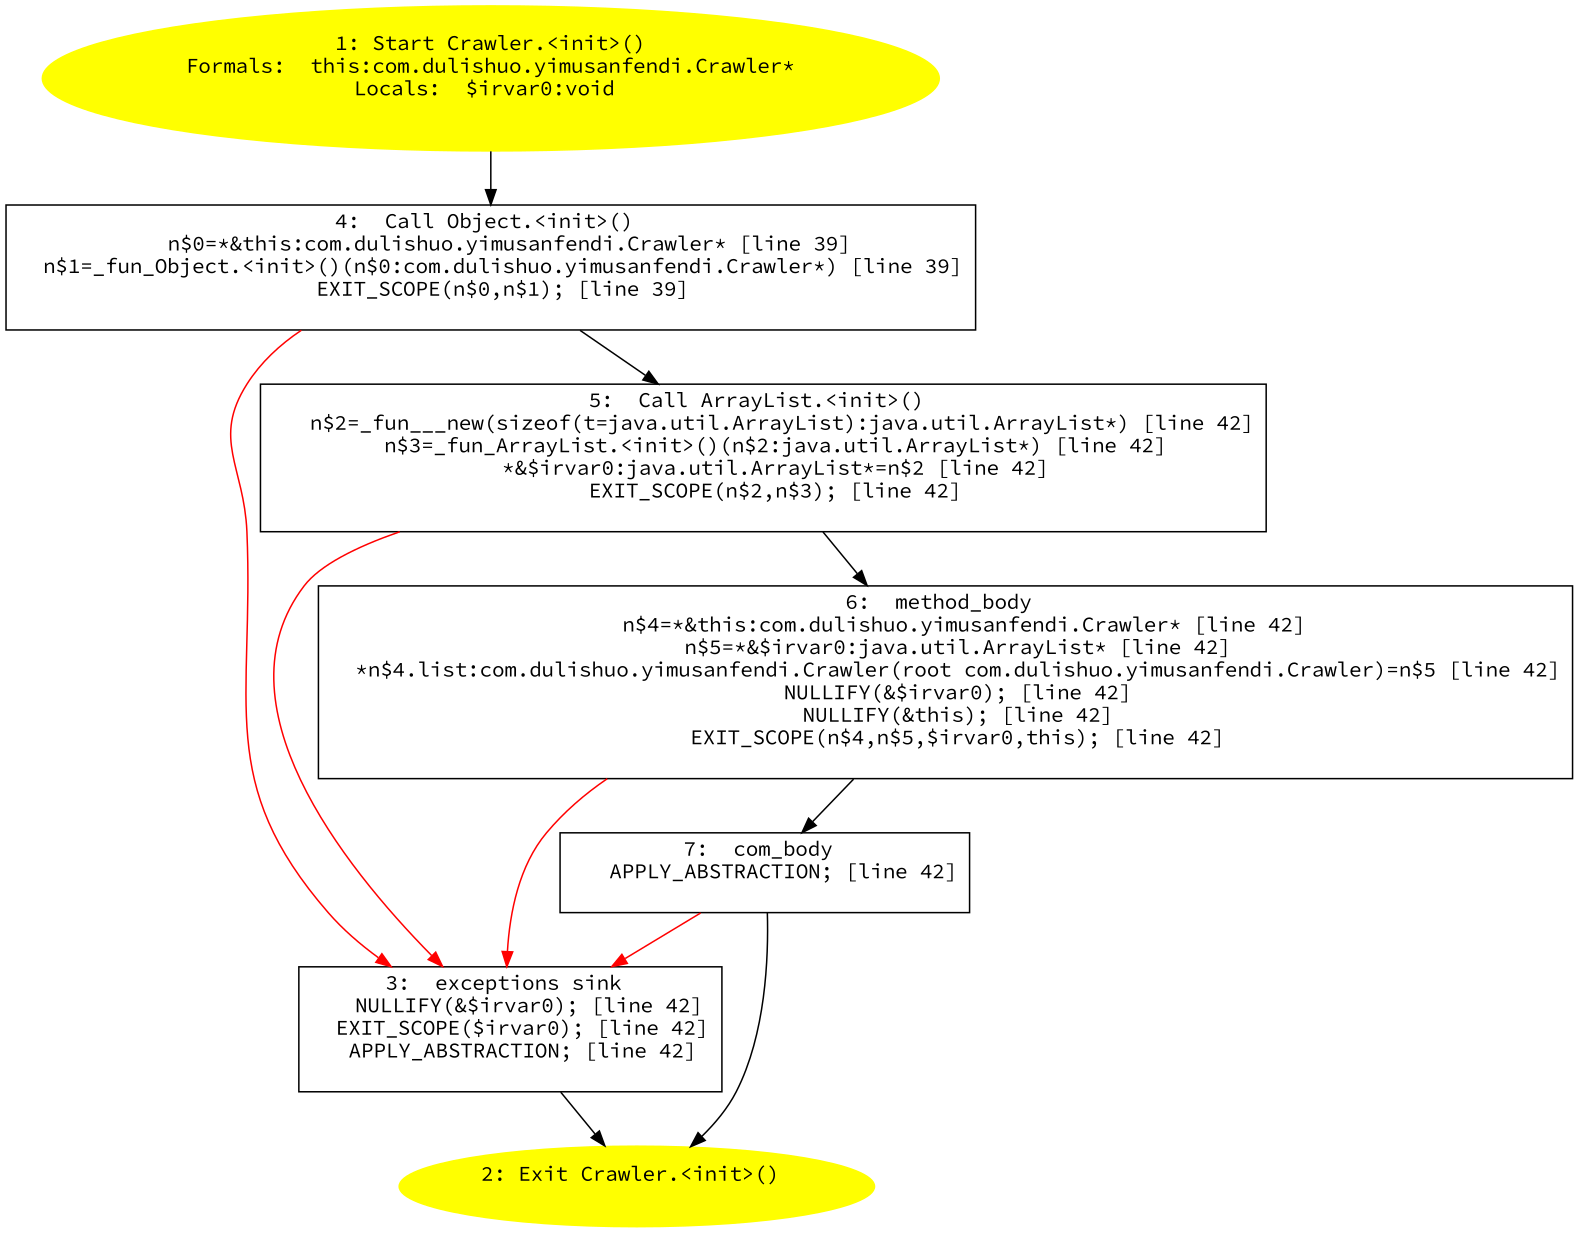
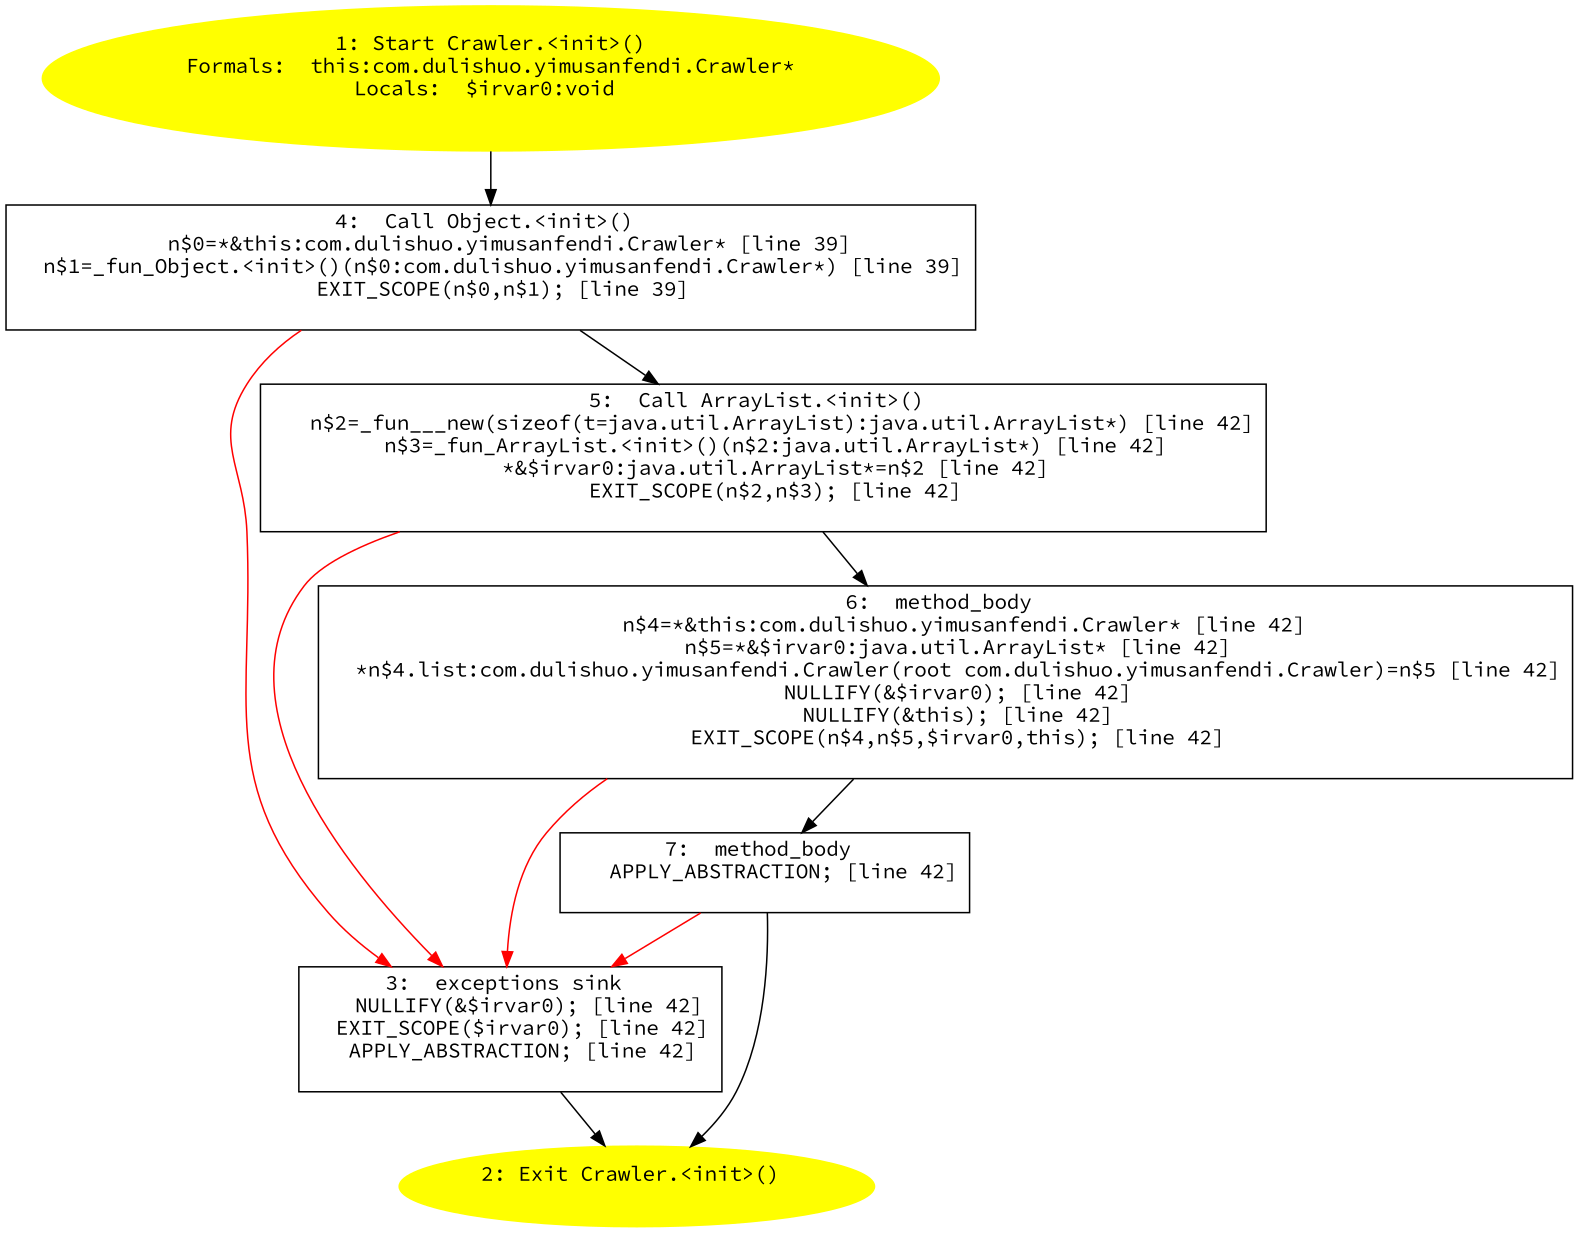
(765, 873) -> (765, 873)
